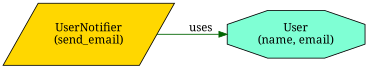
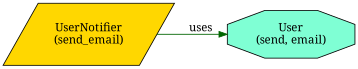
(296, 34) -> (291, 34)
